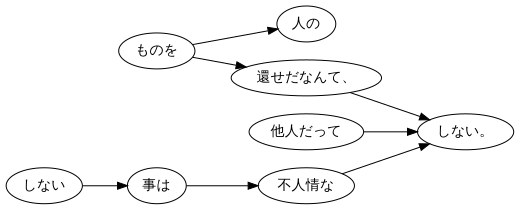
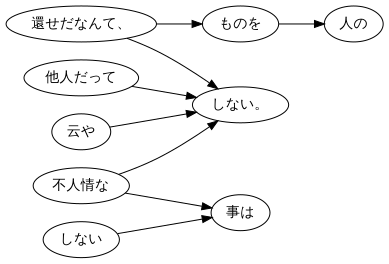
(215, 61) -> (174, 24)
none -> (81, 132)
(217, 186) -> (164, 200)
